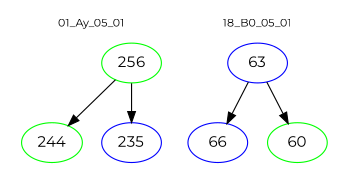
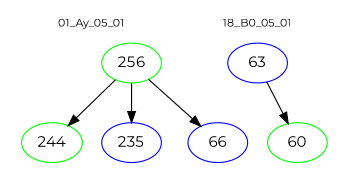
(240, 98) -> (163, 92)
